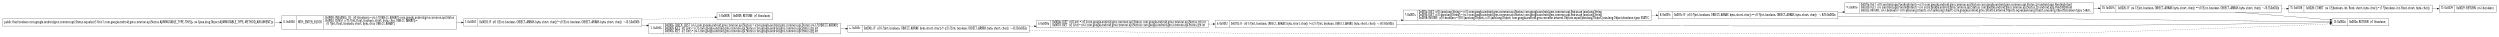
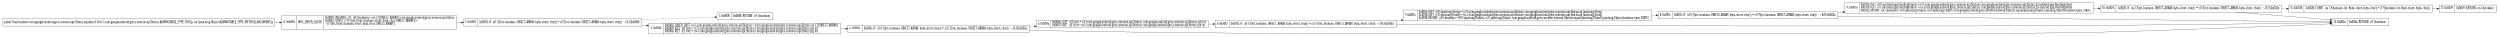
(1680, 33) -> (1680, 33)
